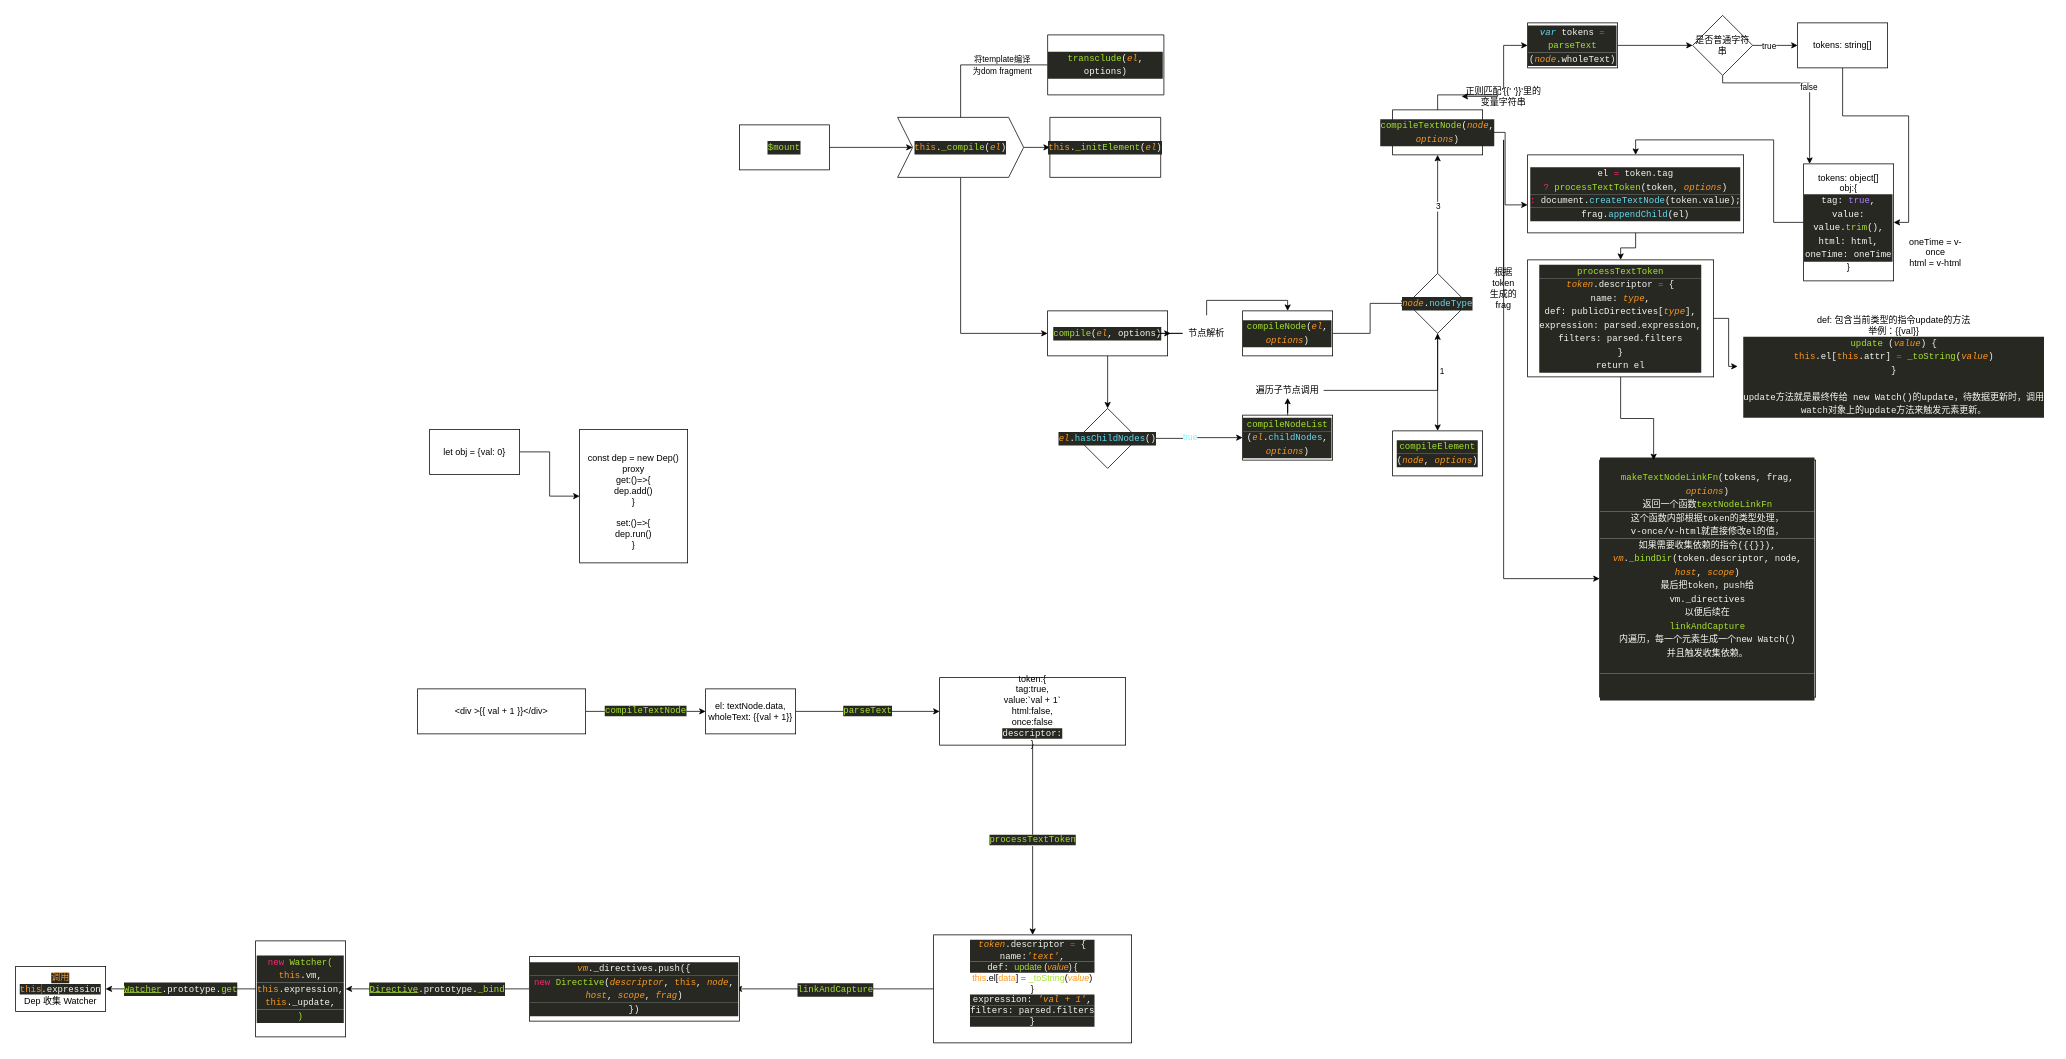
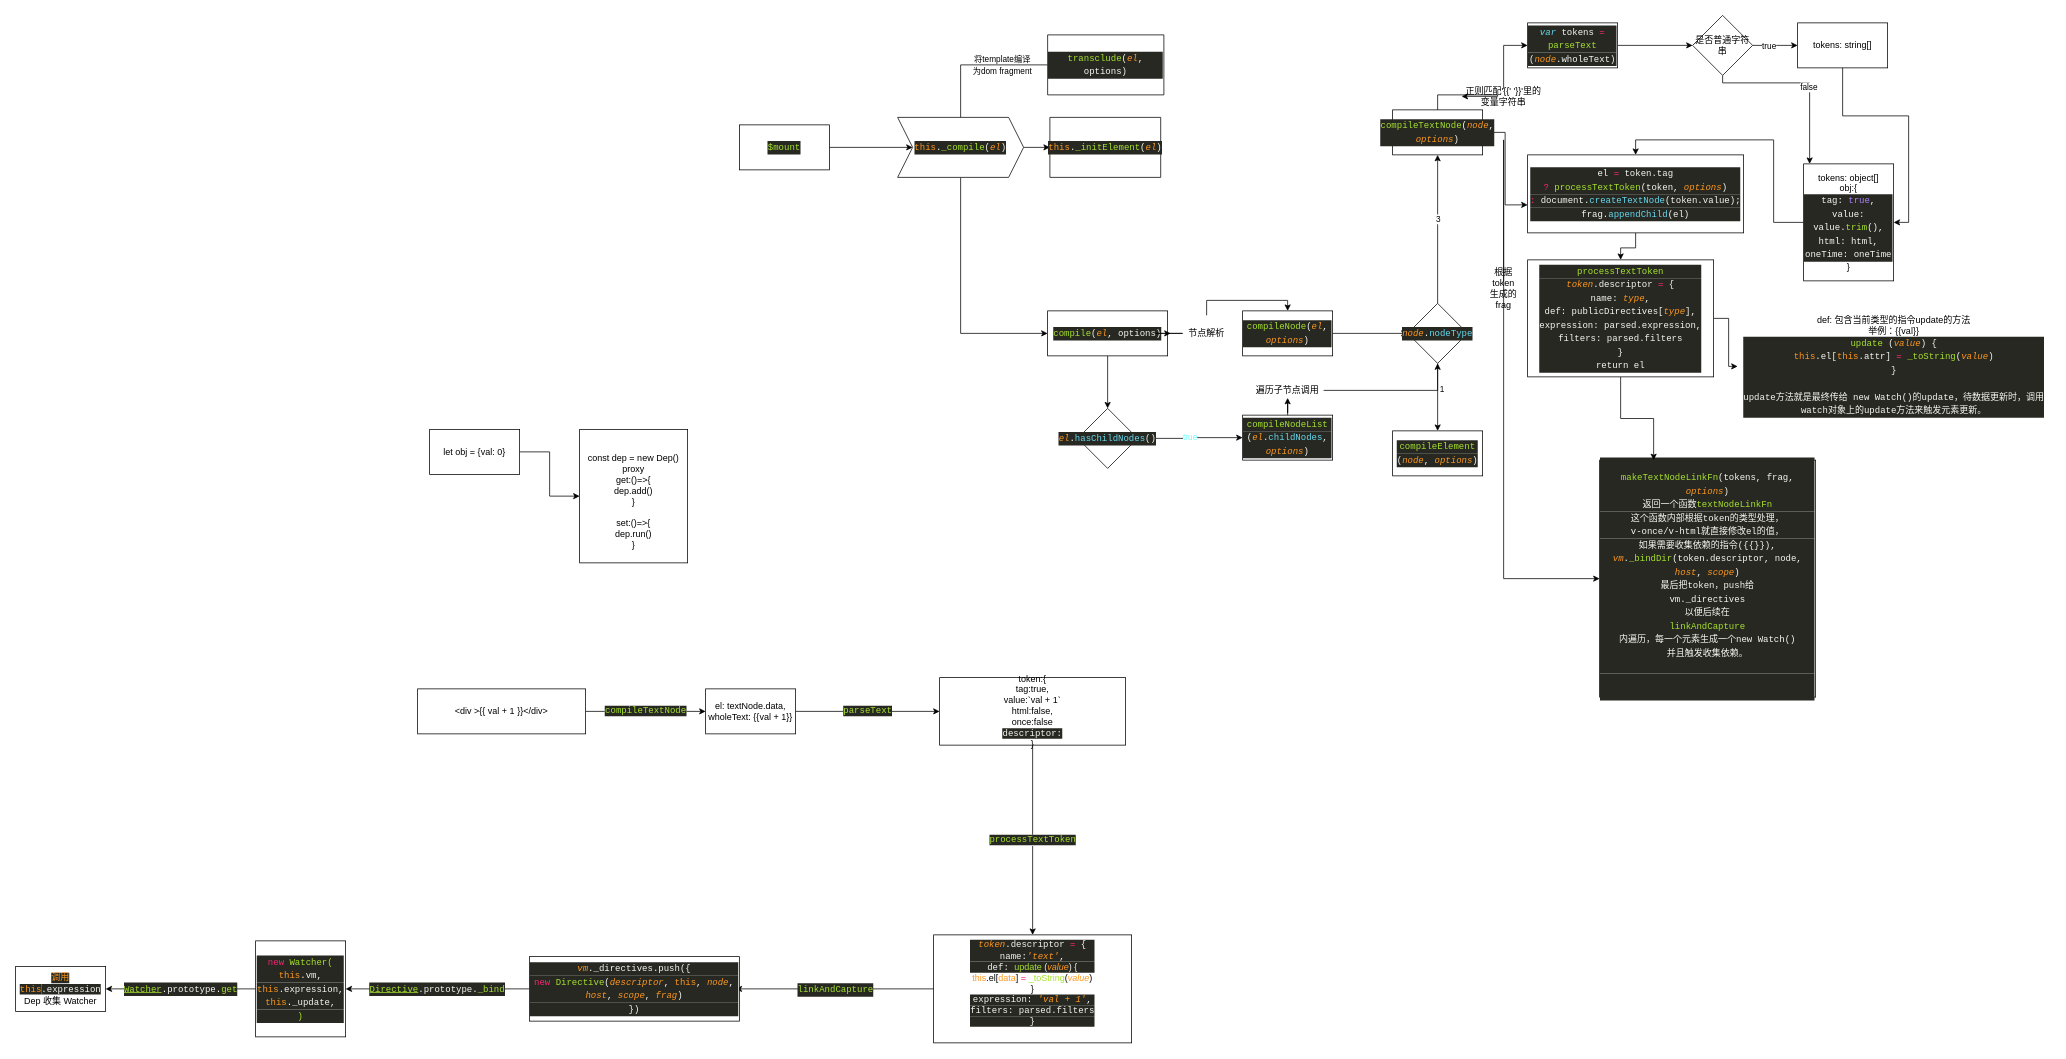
(1935, 252) -> none
(1437, 303) -> (1437, 333)
